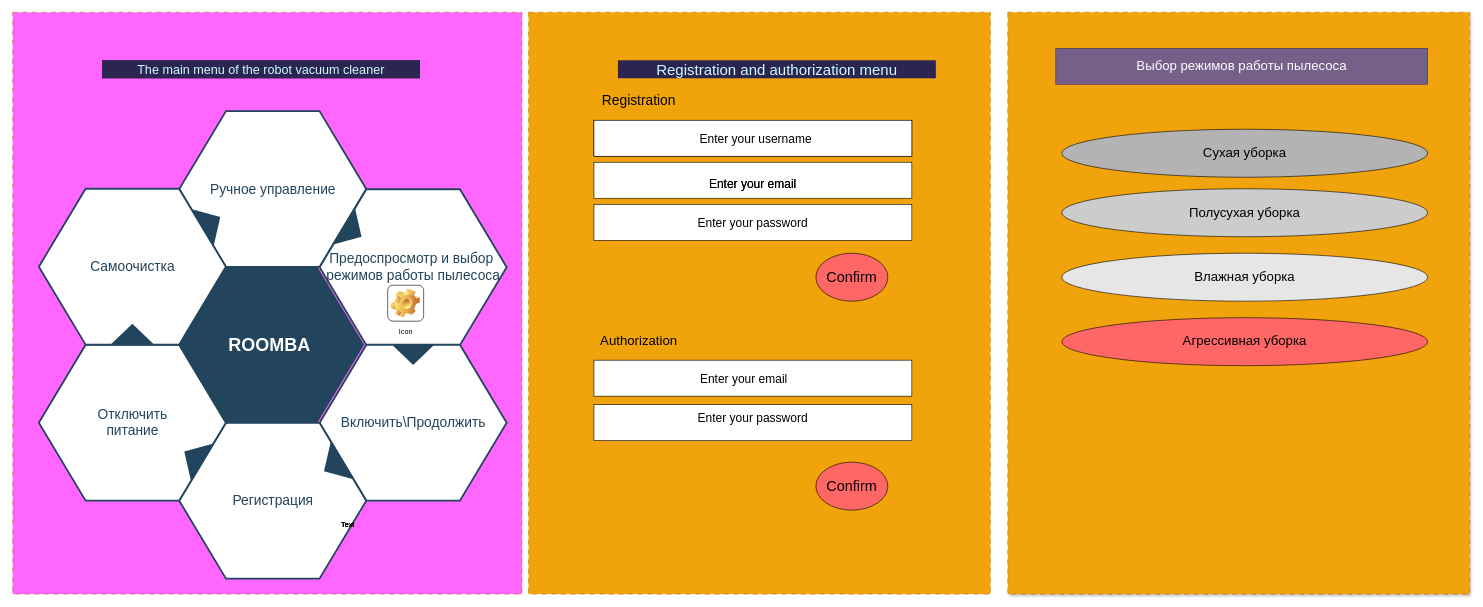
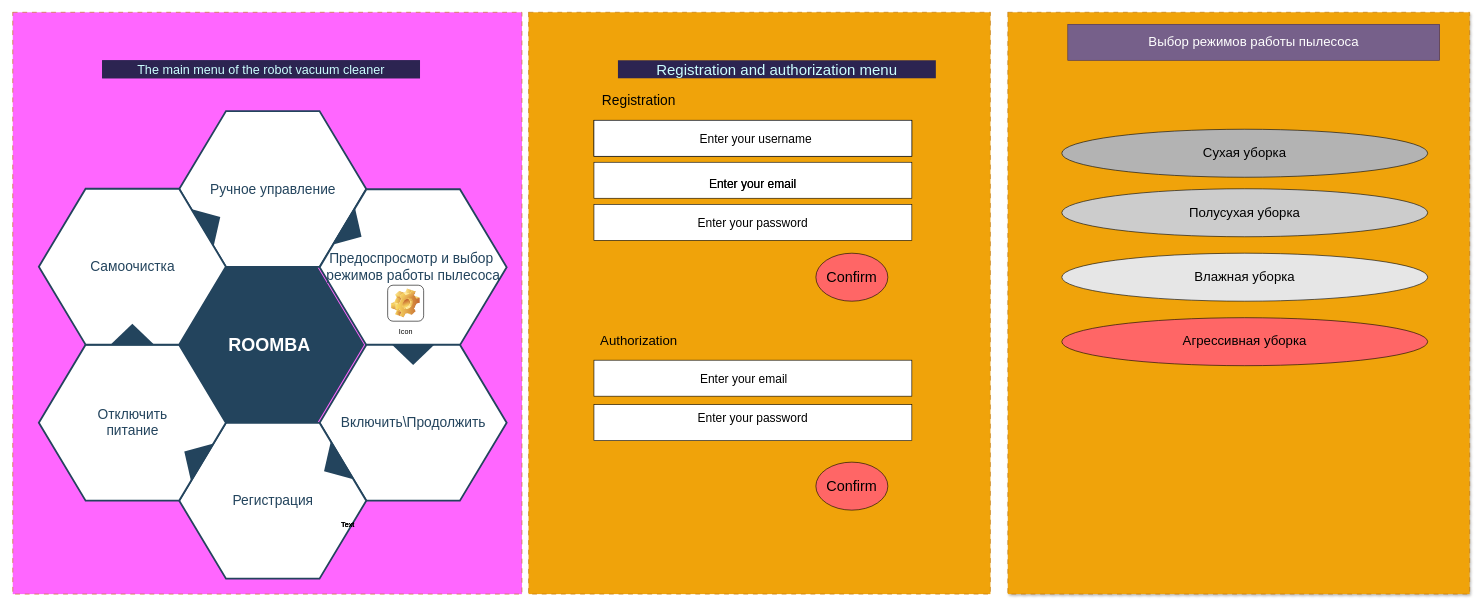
(1242, 66) -> (1254, 42)
